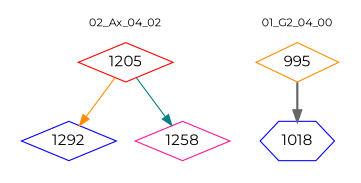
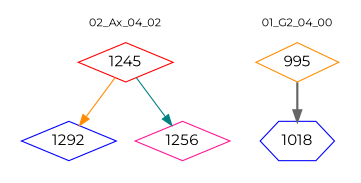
(126, 62) -> (126, 62)
(183, 141) -> (183, 141)
